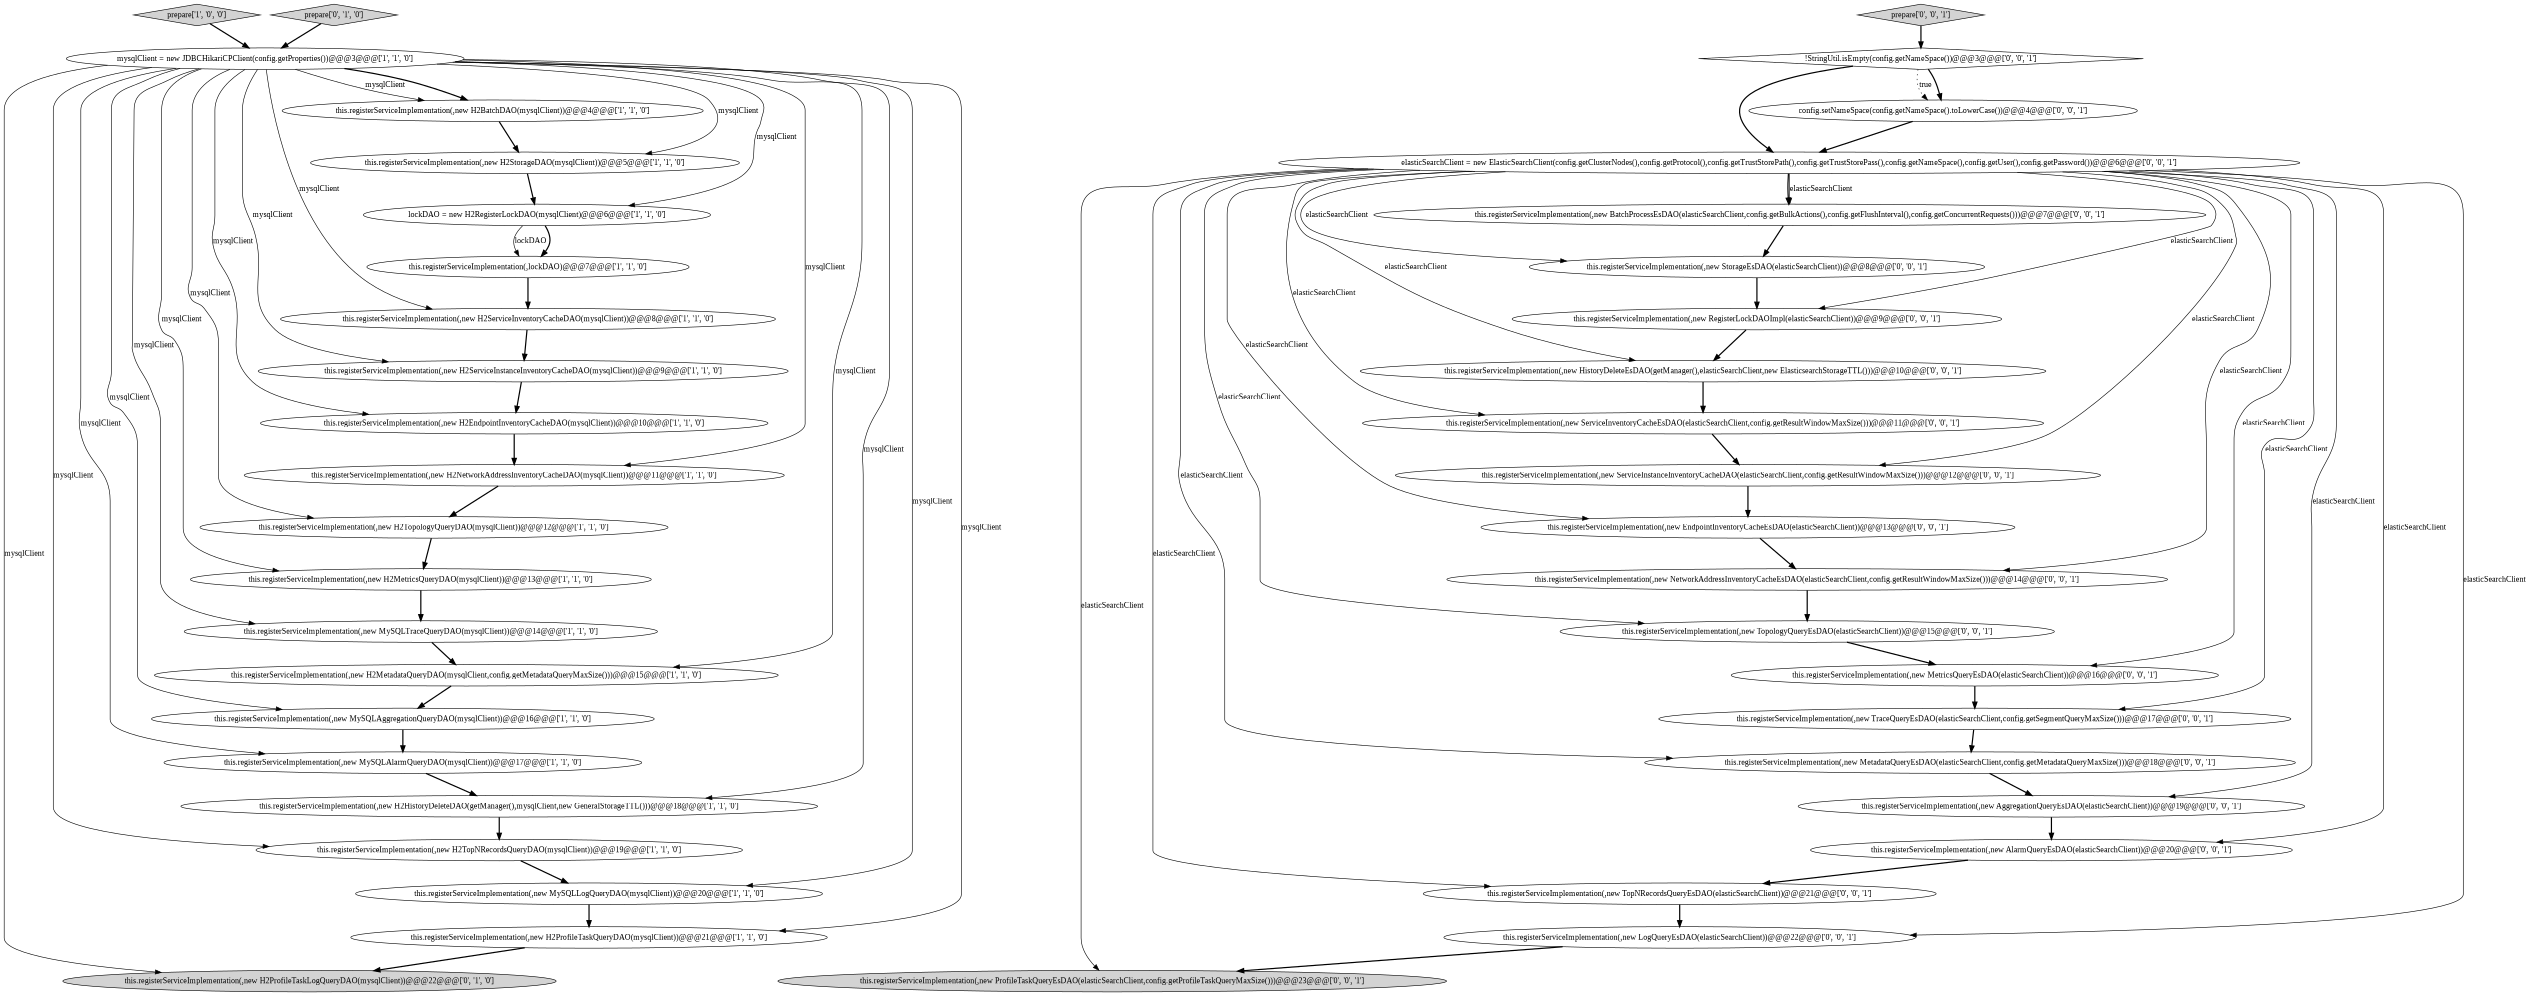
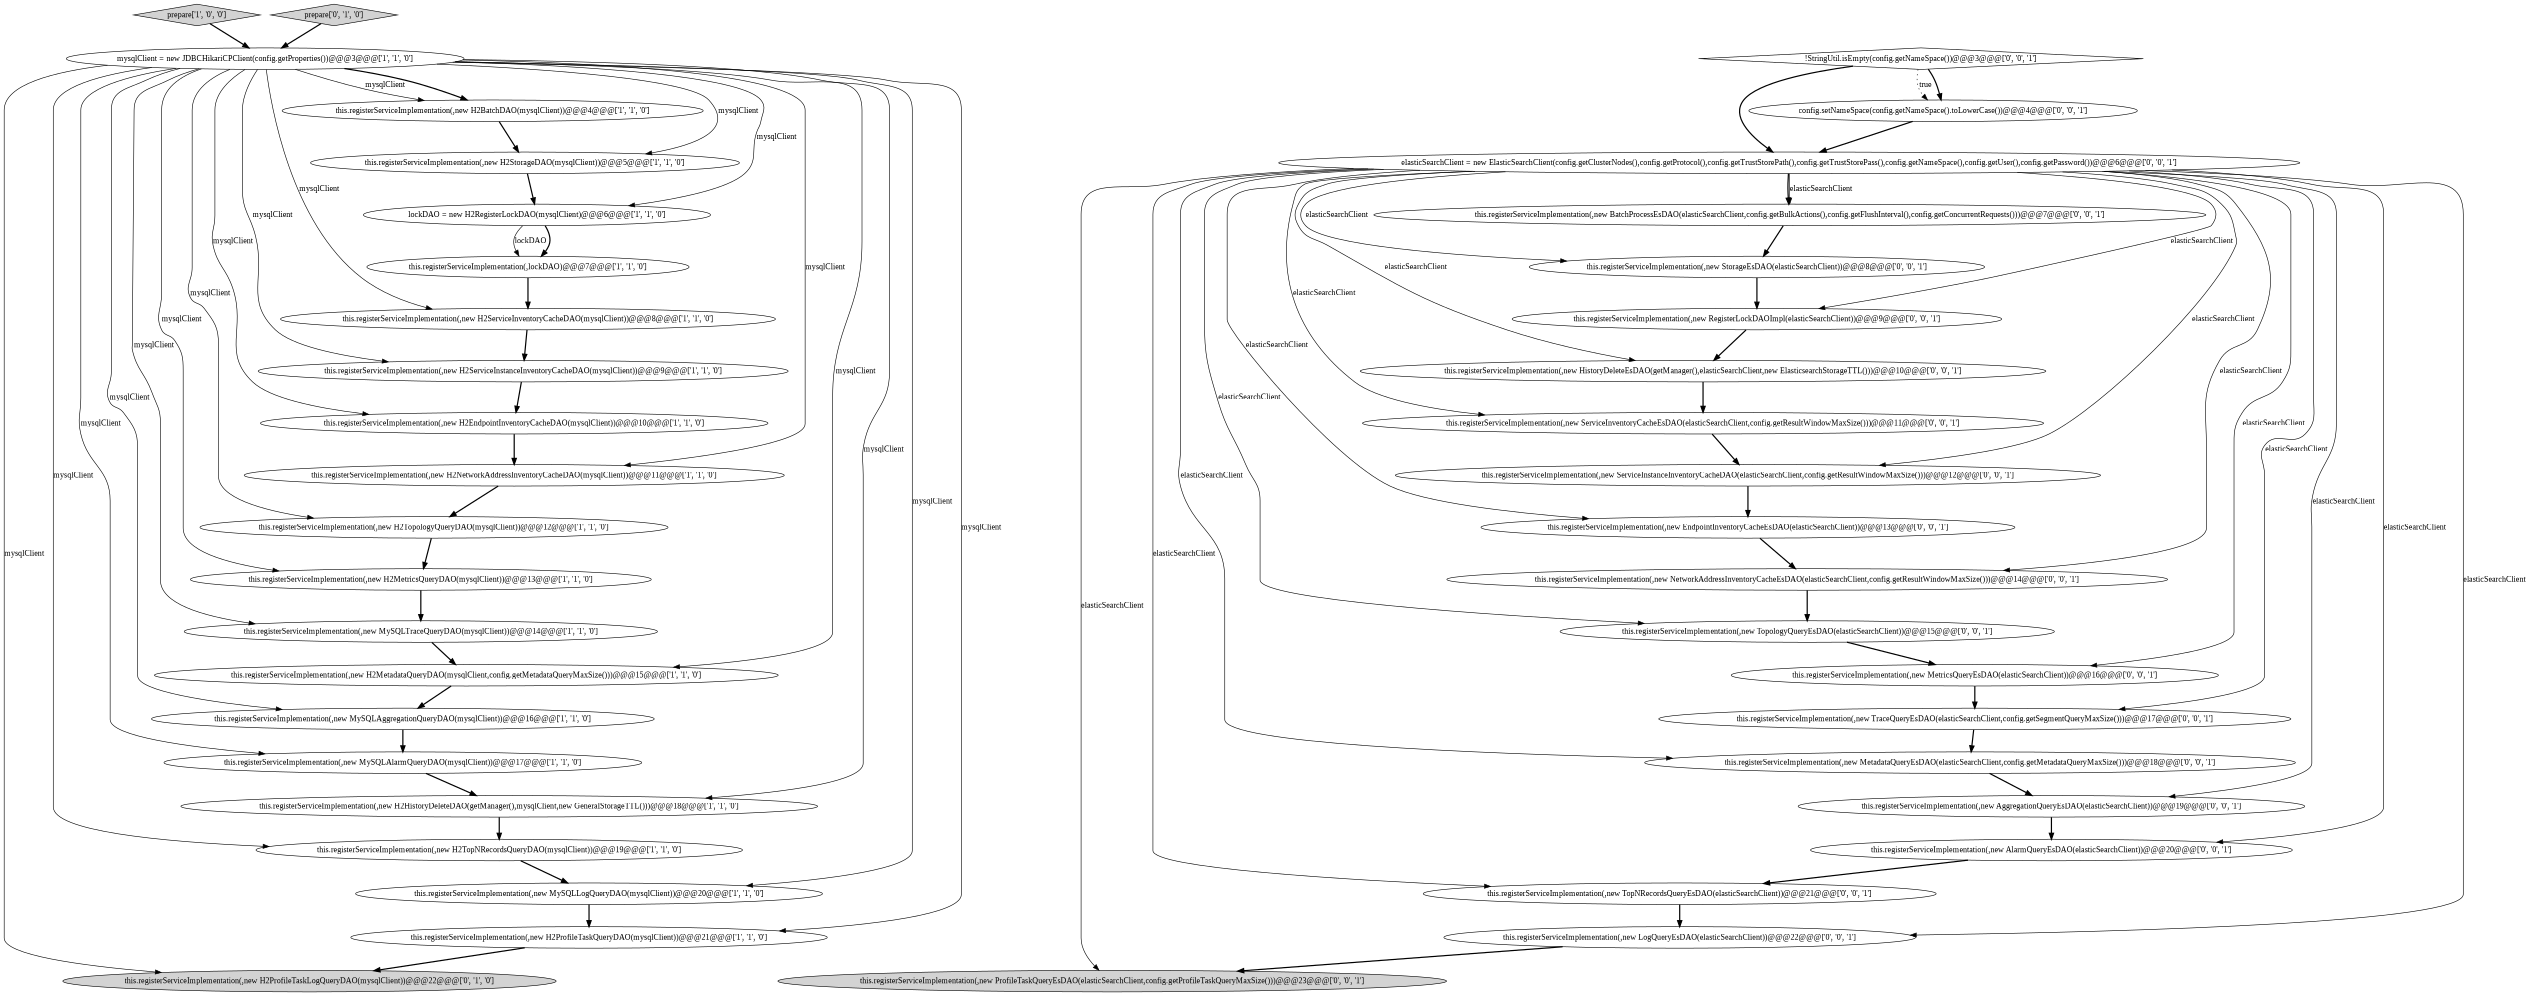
(1921, 15) -> none
